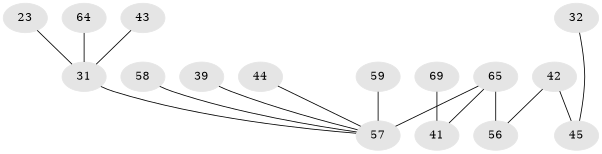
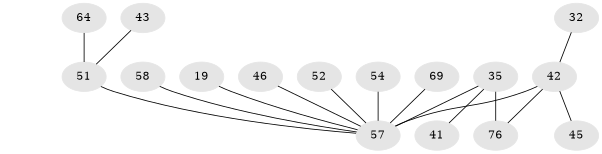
(25, 18) -> none
(84, 77) -> (84, 77)
(202, 77) -> (202, 77)
(261, 77) -> (261, 77)
none -> (319, 77)
(378, 77) -> (378, 77)
(496, 77) -> (496, 77)
(585, 77) -> (566, 47)
(437, 100) -> (408, 106)
none -> (477, 104)
(496, 136) -> (496, 136)
